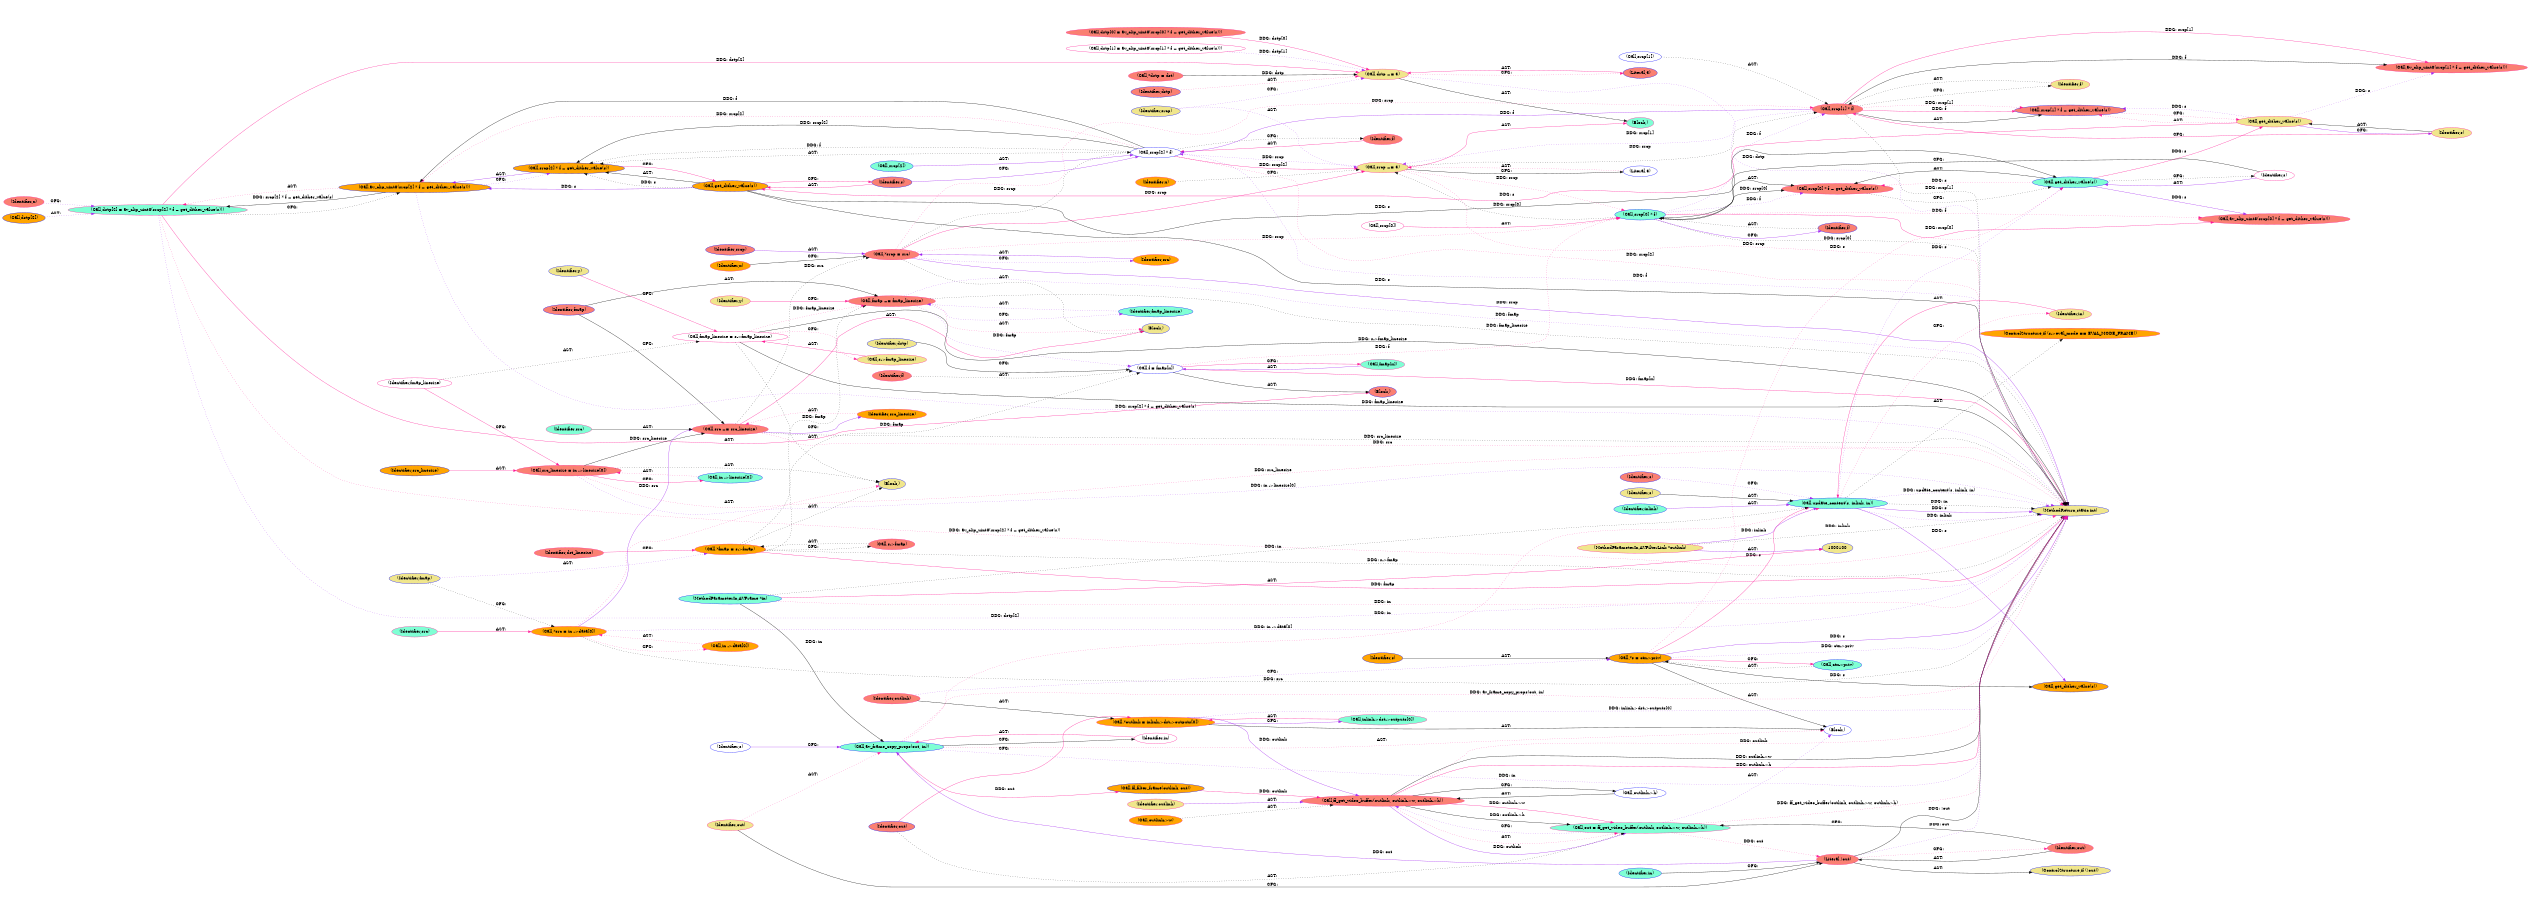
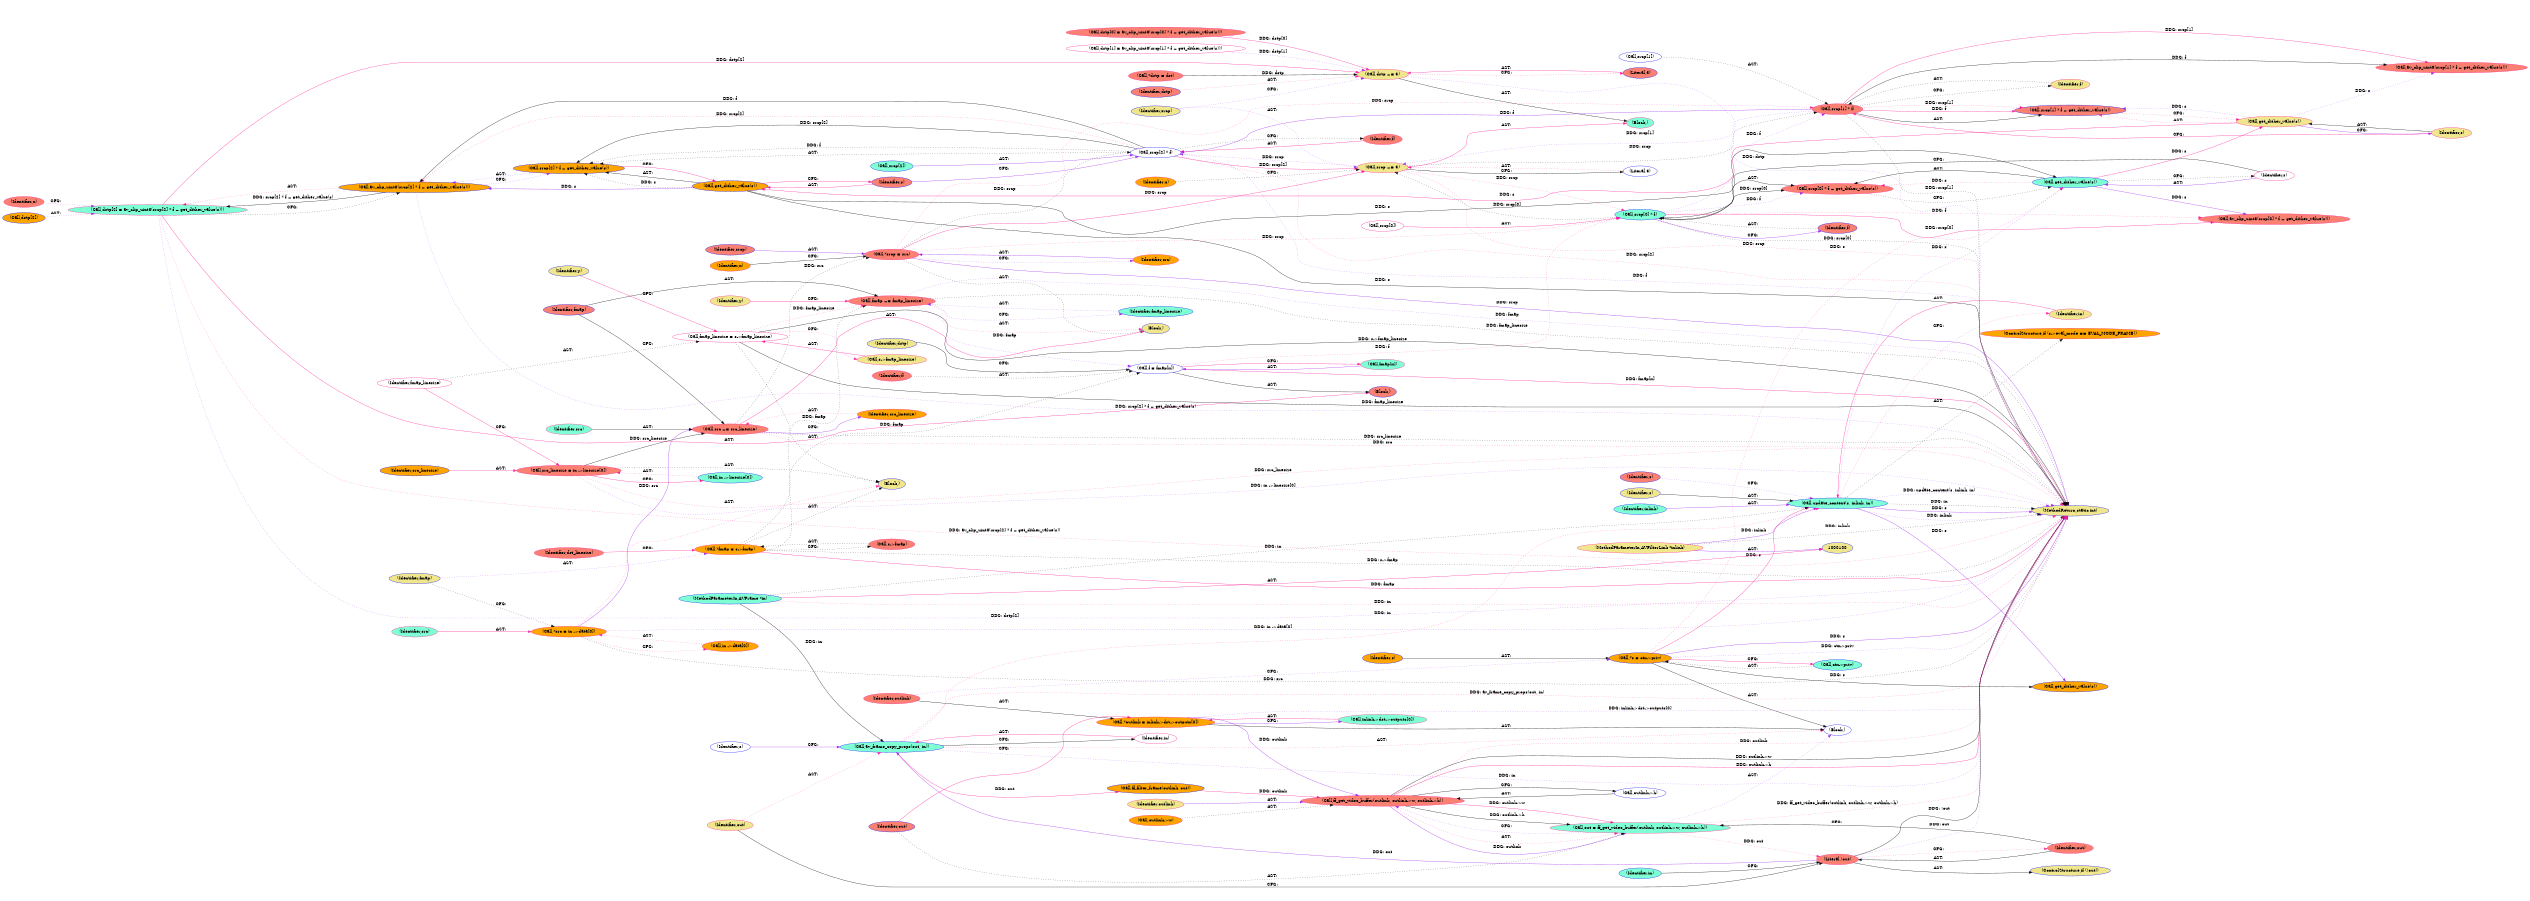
(495, 177) -> (495, 177)
(1640, 548) -> (1640, 548)
